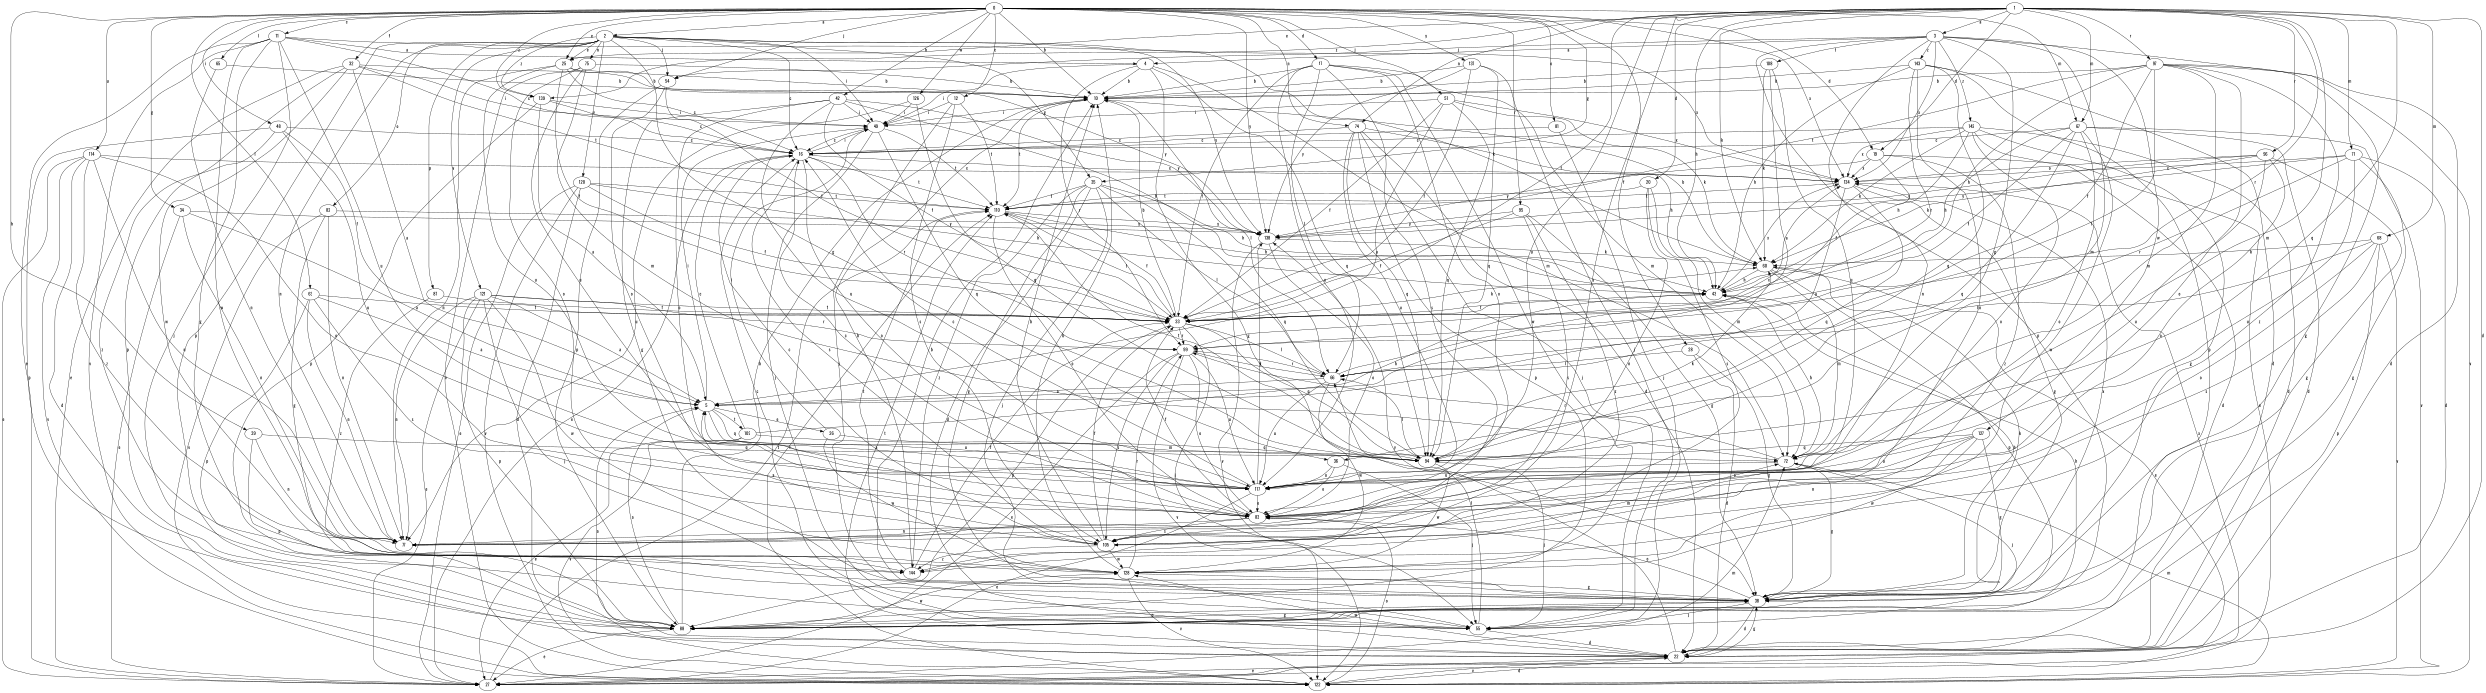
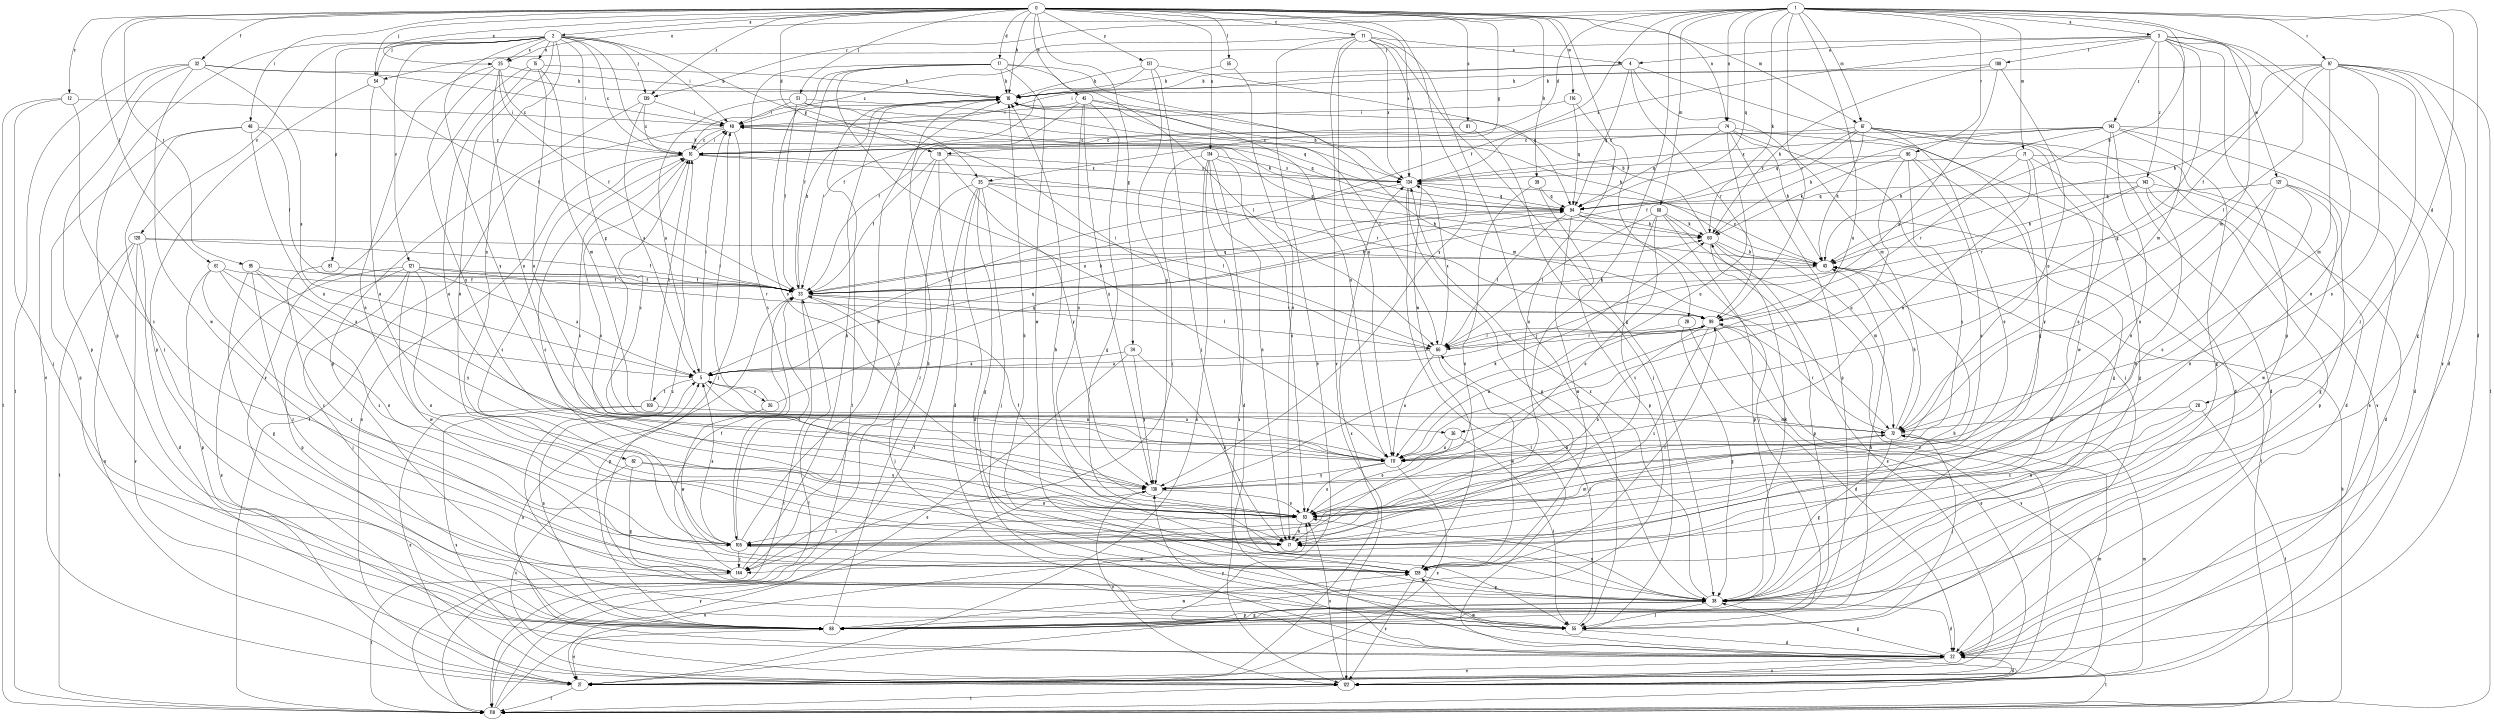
(1509, 90) -> (1224, 131)
(916, 99) -> (1573, 99)
(893, 181) -> none
none -> (1088, 226)
(1164, 402) -> none
none -> (1843, 476)
